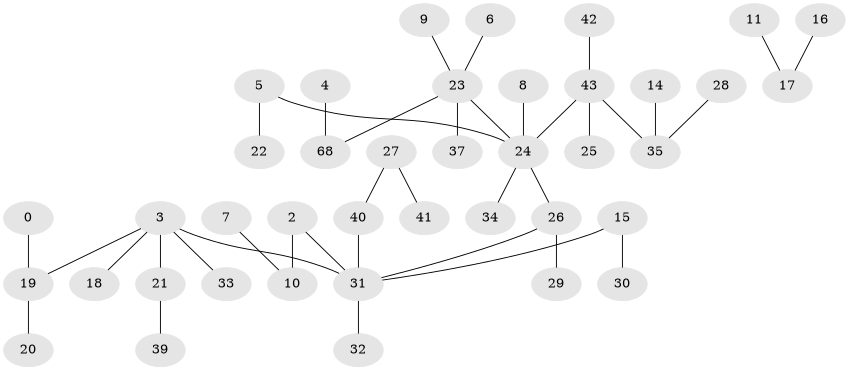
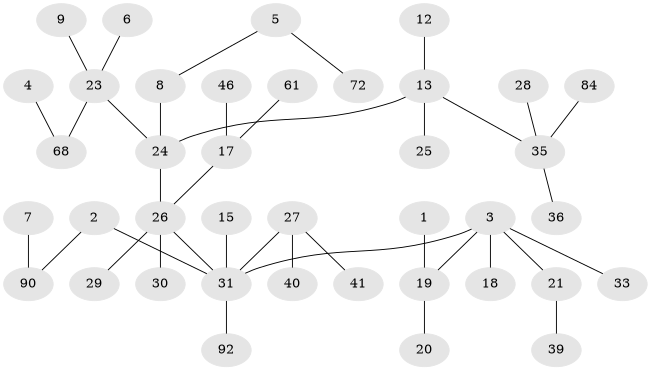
(589, 20) -> (424, 20)
(754, 20) -> (292, 86)
(820, 20) -> (226, 86)
(589, 86) -> (424, 86)
(655, 86) -> (589, 86)
(380, 118) -> (218, 53)
(259, 152) -> (358, 86)
(457, 152) -> none
none -> (194, 185)
(28, 218) -> (424, 218)
(490, 218) -> none
none -> (556, 218)
(358, 251) -> (260, 251)
(622, 251) -> (160, 245)
(292, 284) -> (28, 284)
(358, 350) -> (226, 350)
